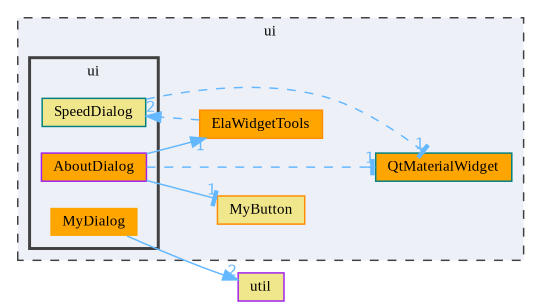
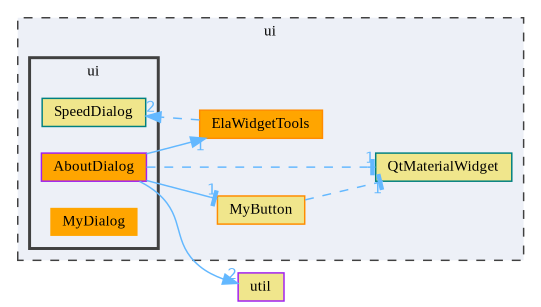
(289, 90) -> (340, 191)
(444, 167) -> (444, 167)
(175, 256) -> (179, 232)
